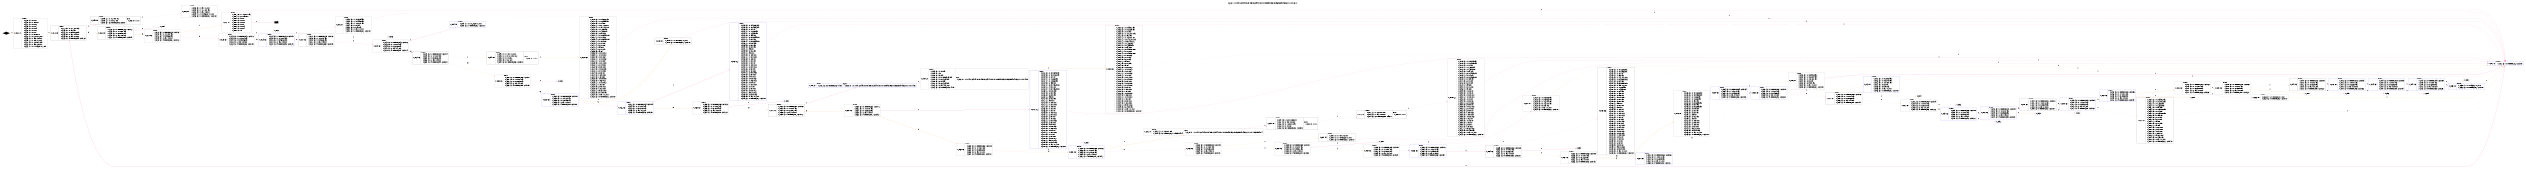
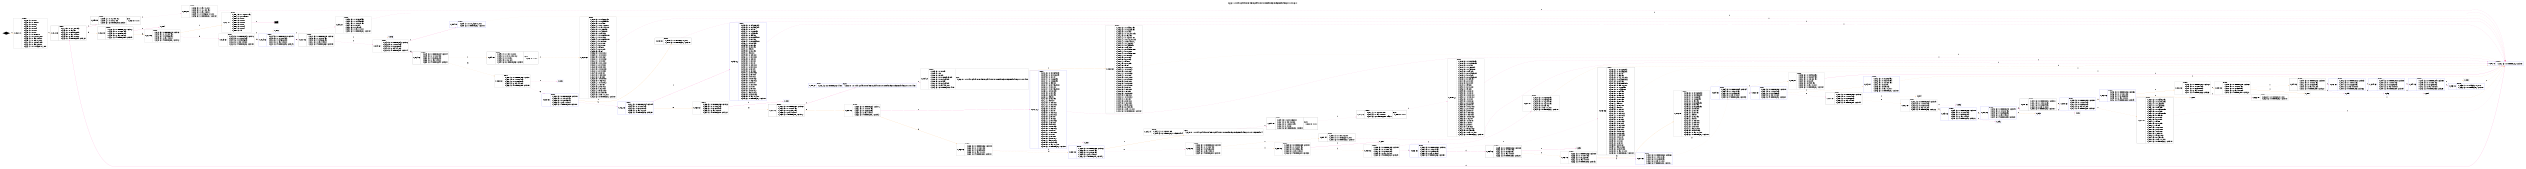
(825, 112) -> (824, 110)
